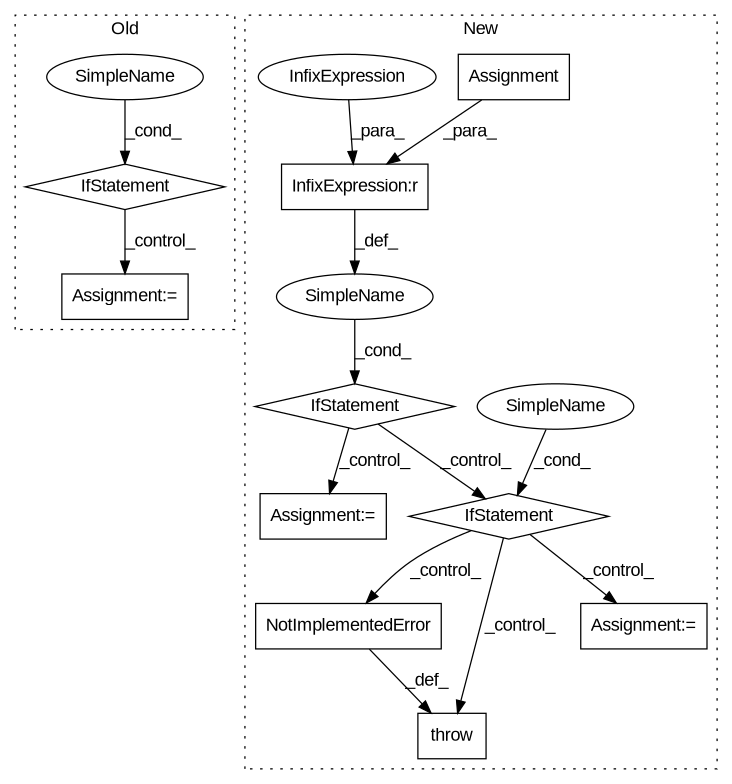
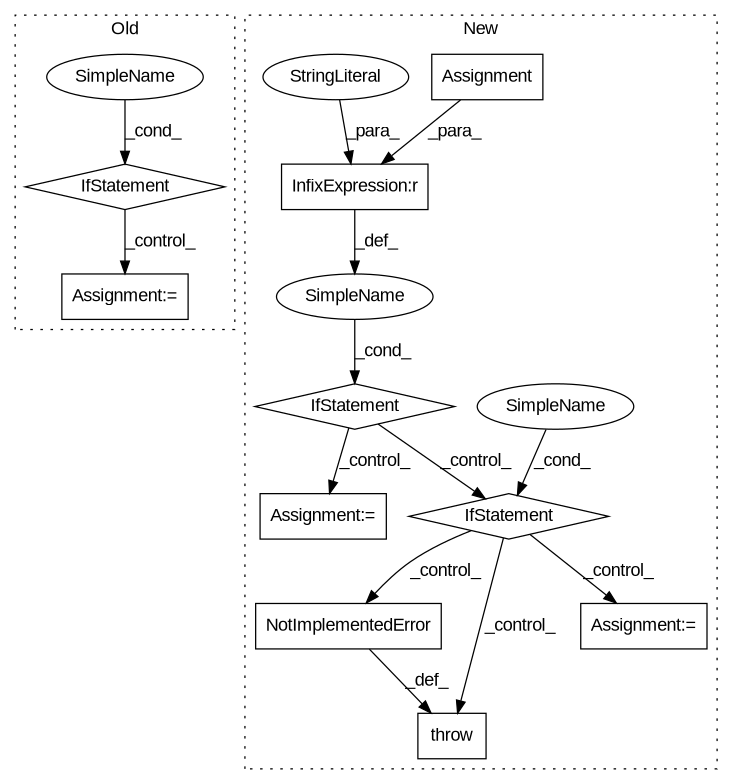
(347, 77) -> (336, 77)
